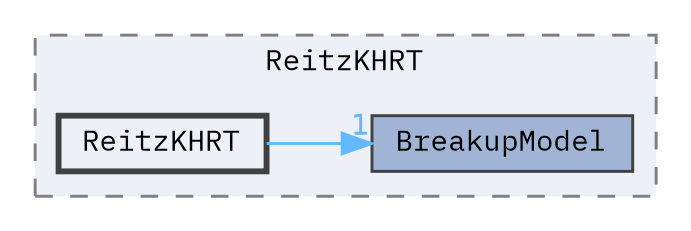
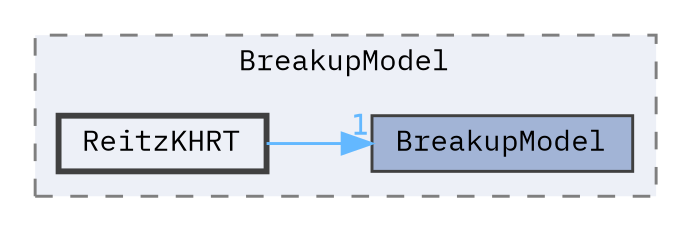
(346, 63) -> (346, 63)
